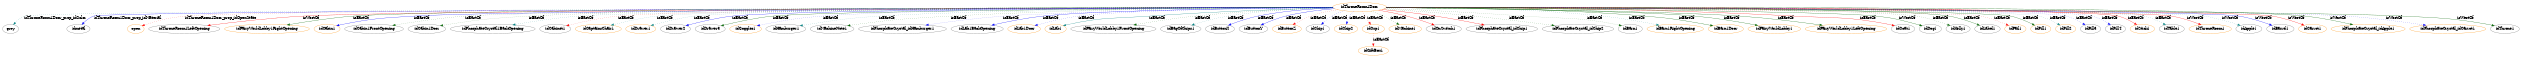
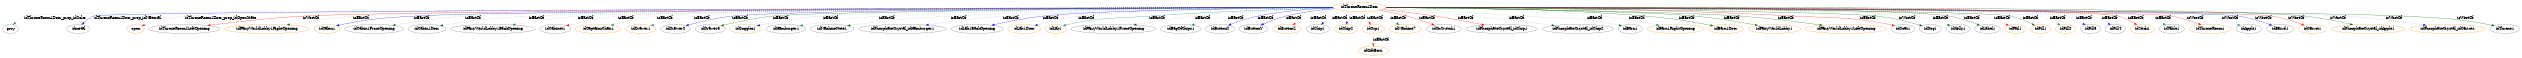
(811, 9) -> (811, 9)
(493, 29) -> (493, 29)
(1405, 29) -> (1405, 29)
